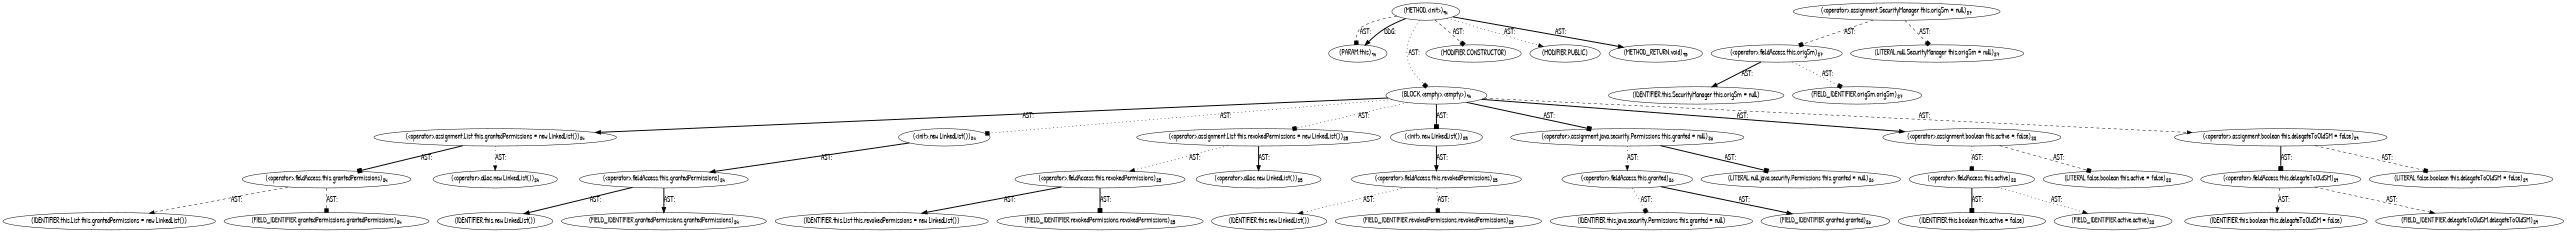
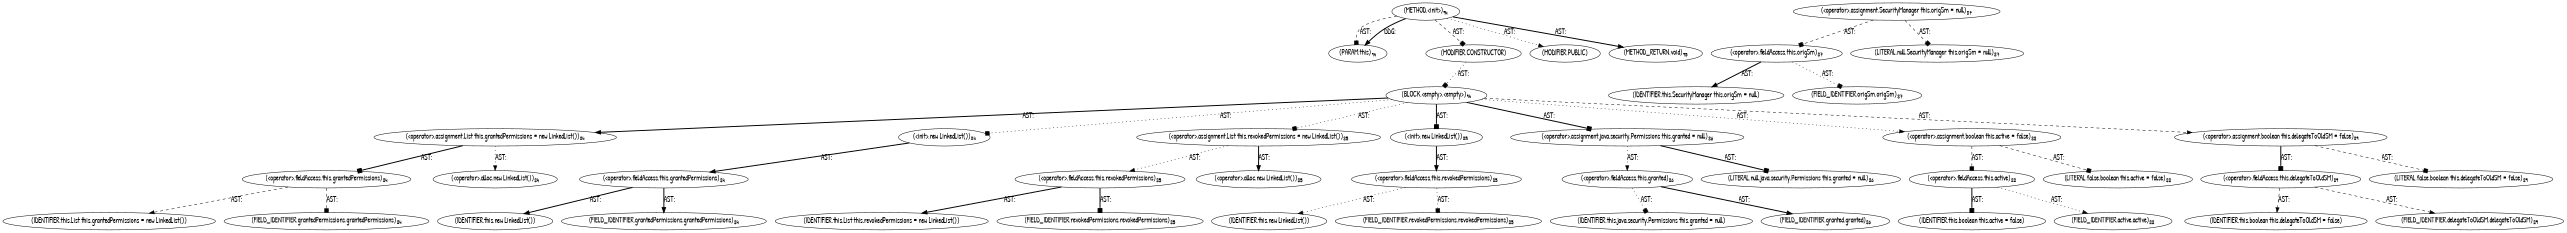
(1407, 53) -> (1457, 73)
(1691, 115) -> (1691, 115)
(1972, 156) -> (1972, 156)
